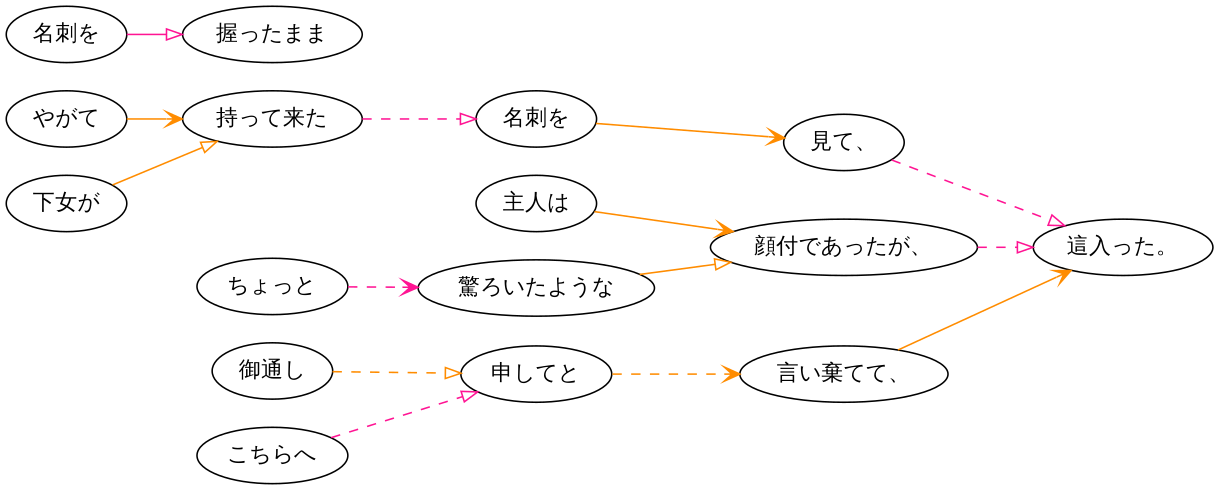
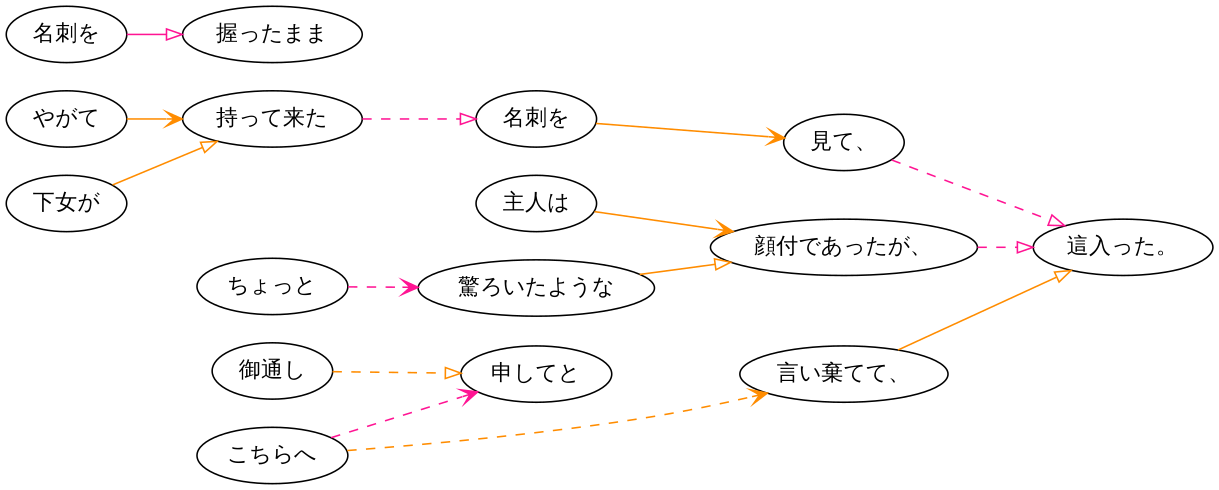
(977, 314) -> (977, 314)
(668, 374) -> (551, 431)
(397, 417) -> (397, 417)
